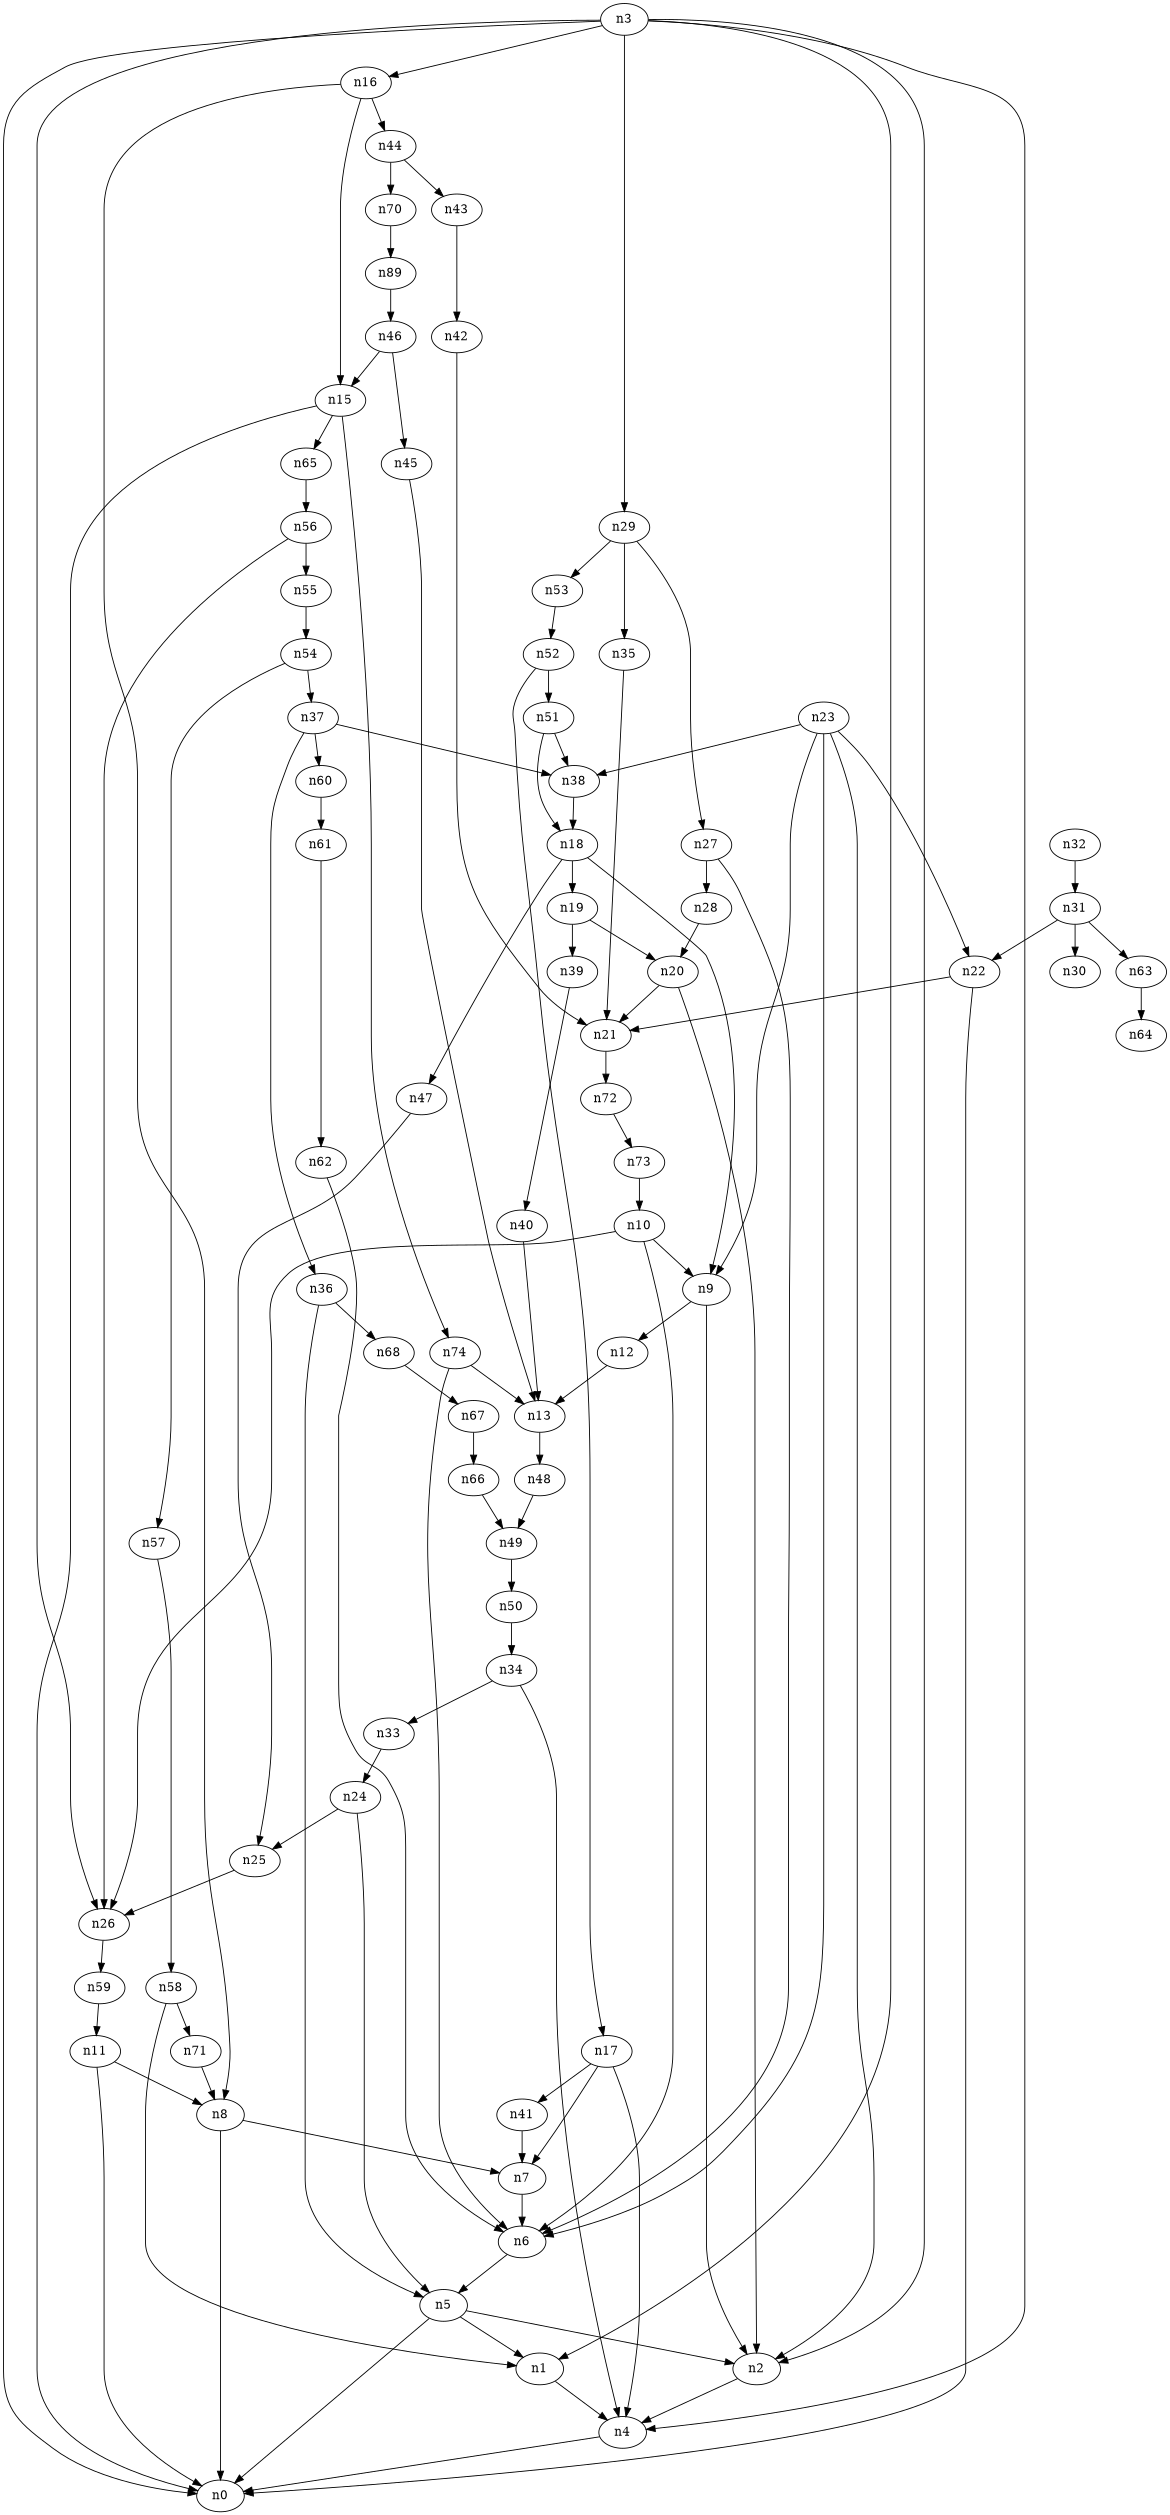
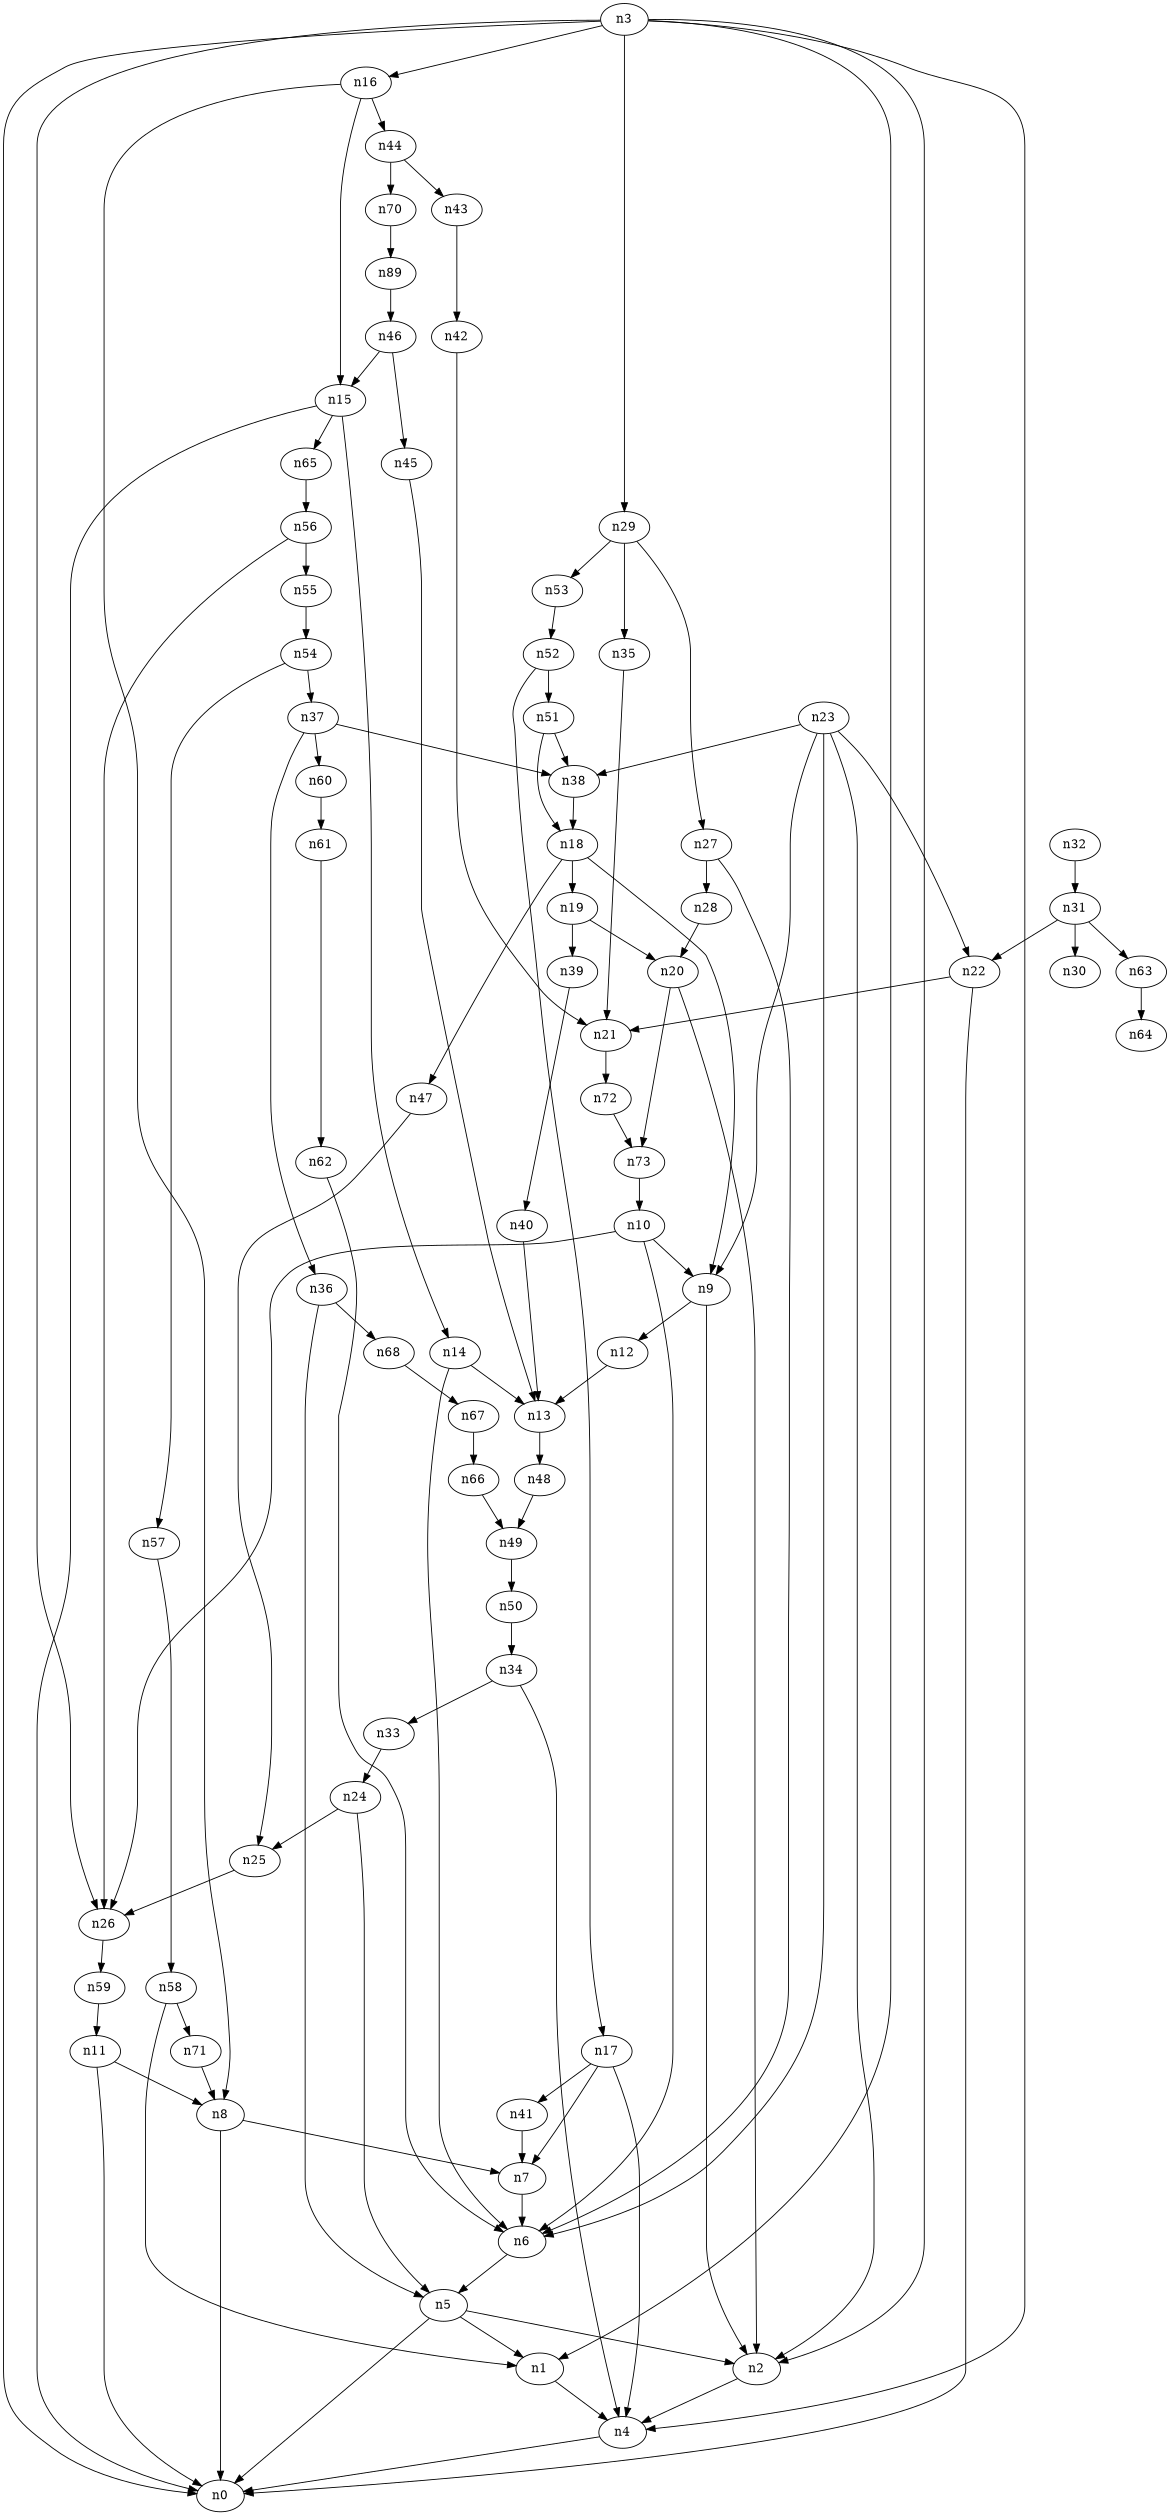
(643, 1001) -> (657, 1063)
(455, 1353) -> (455, 1353)
